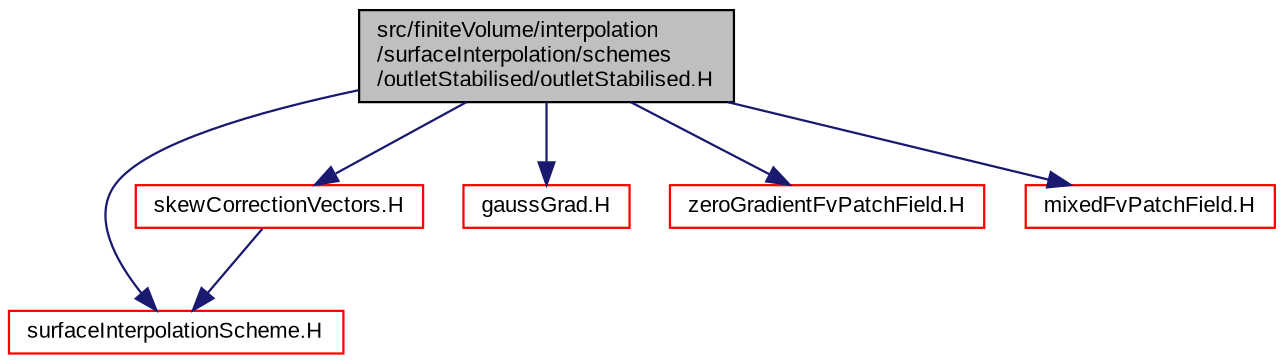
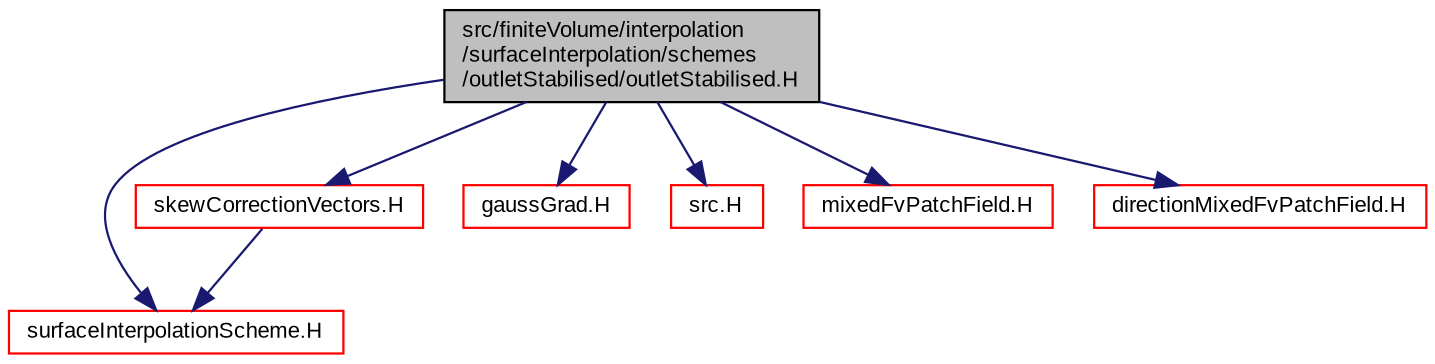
(827, 206) -> (717, 206)
none -> (1260, 206)
